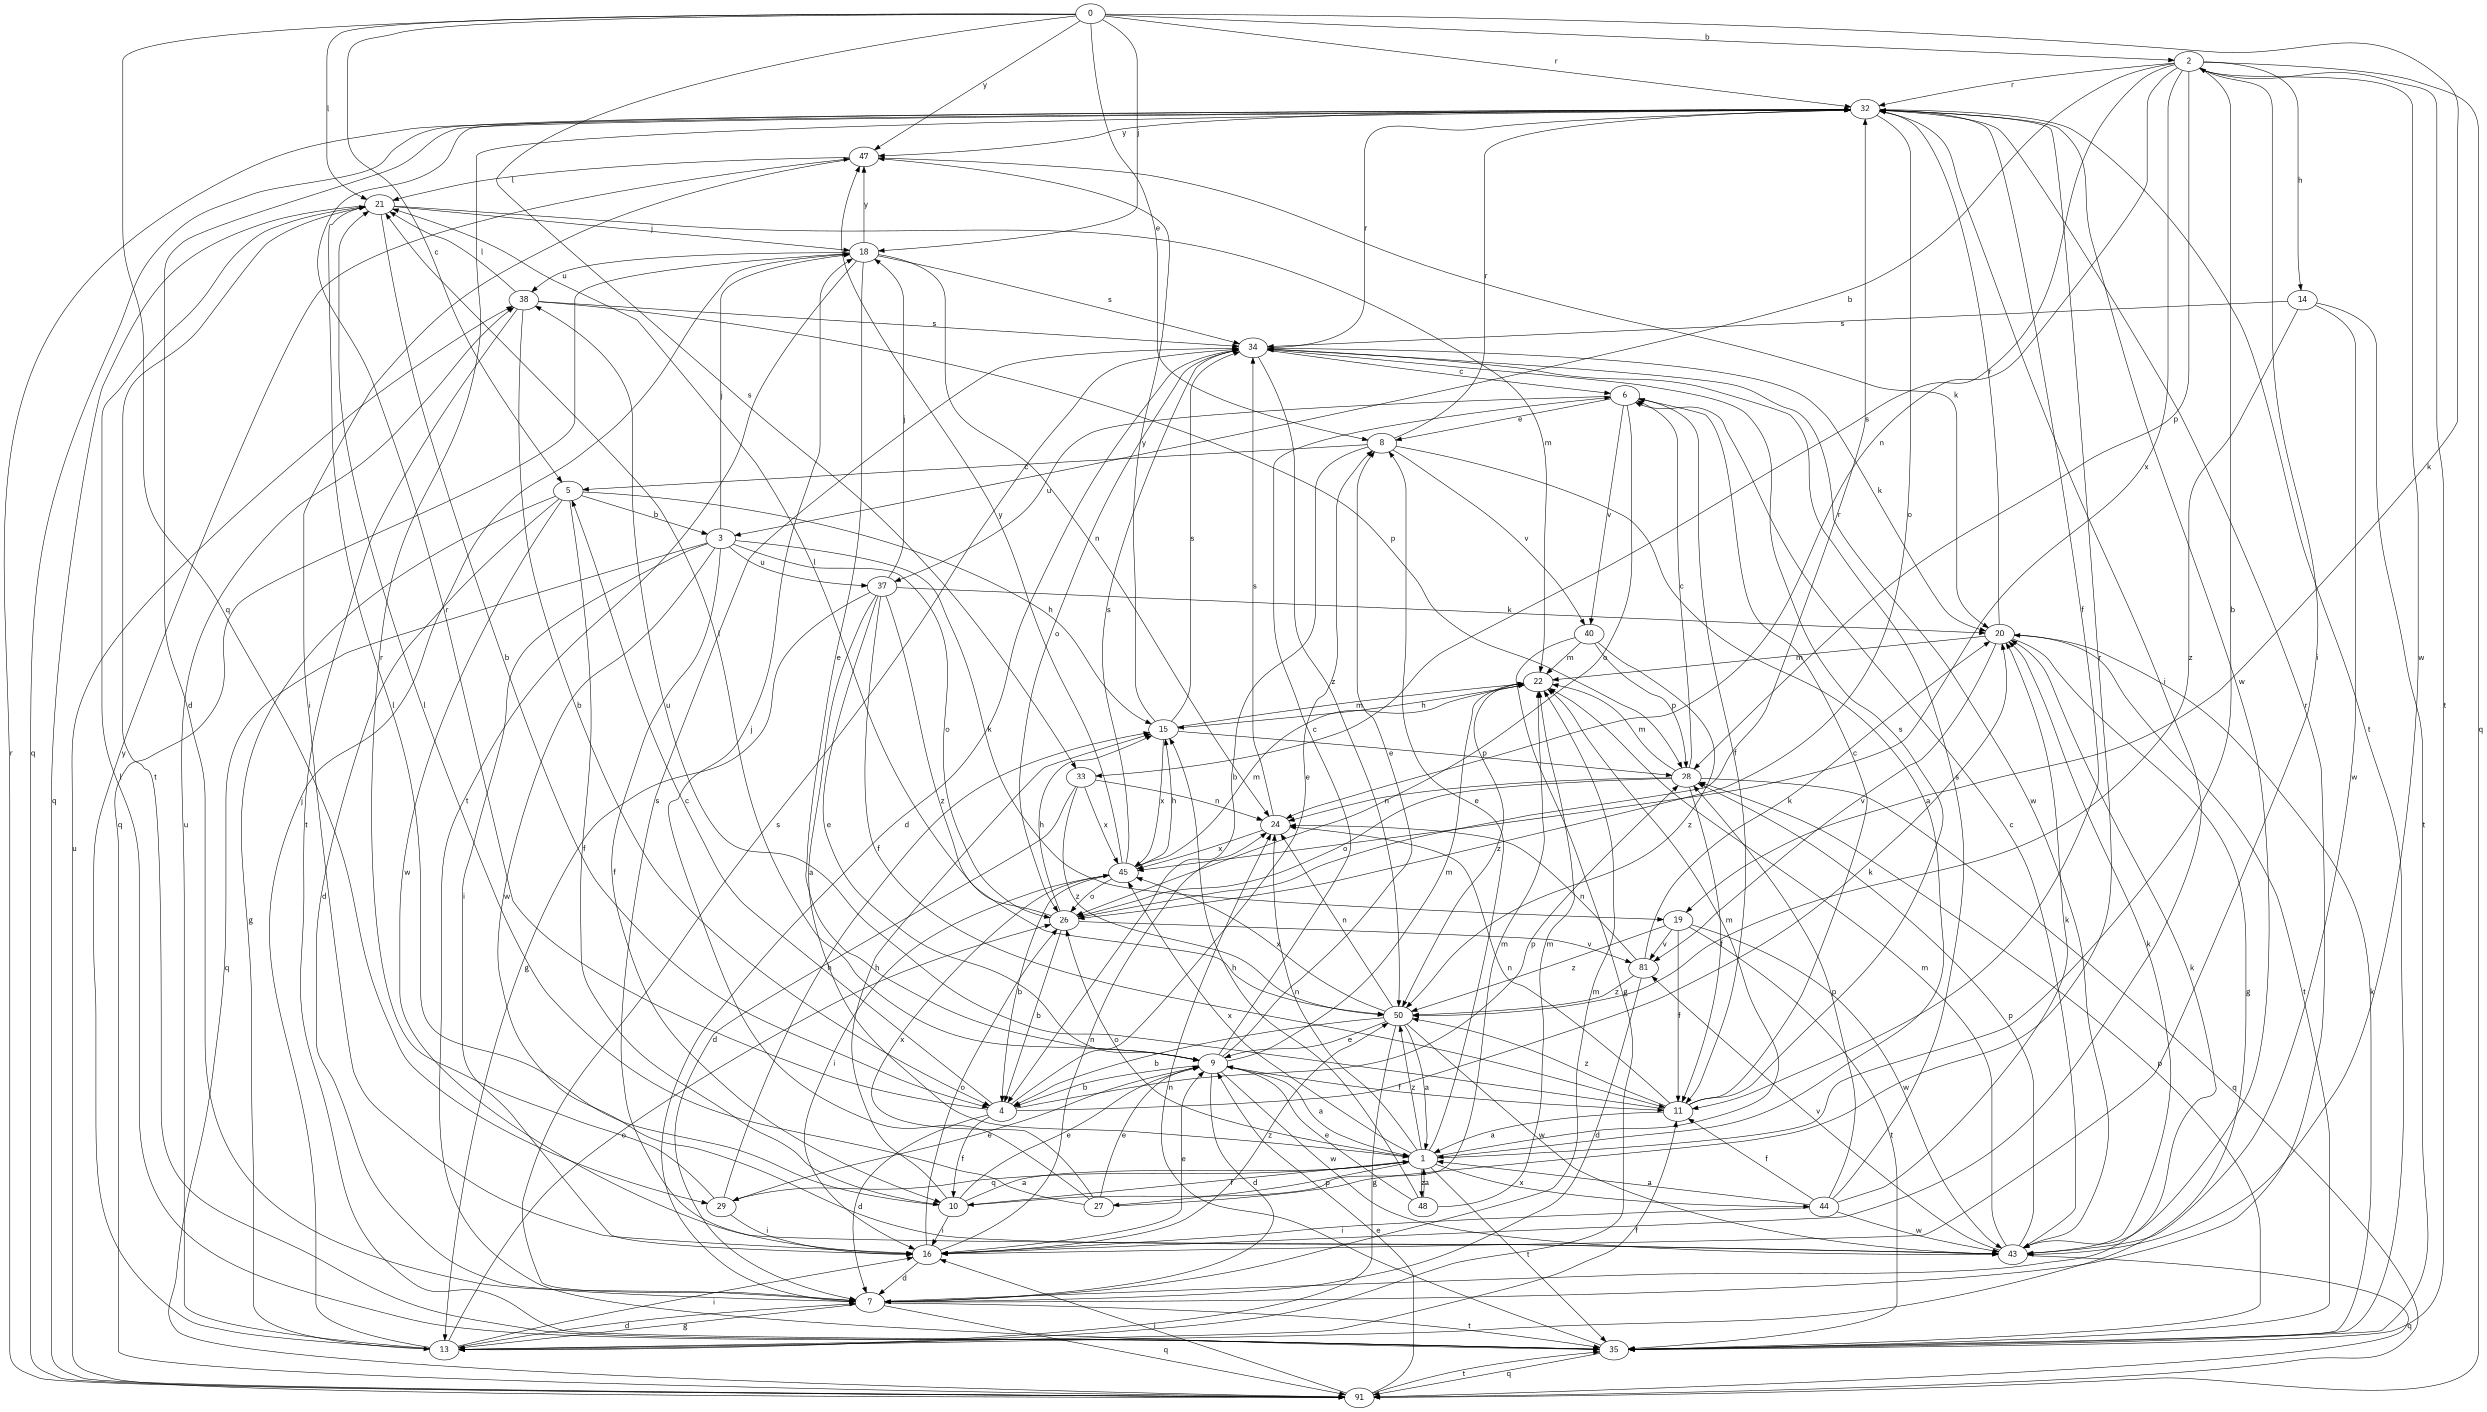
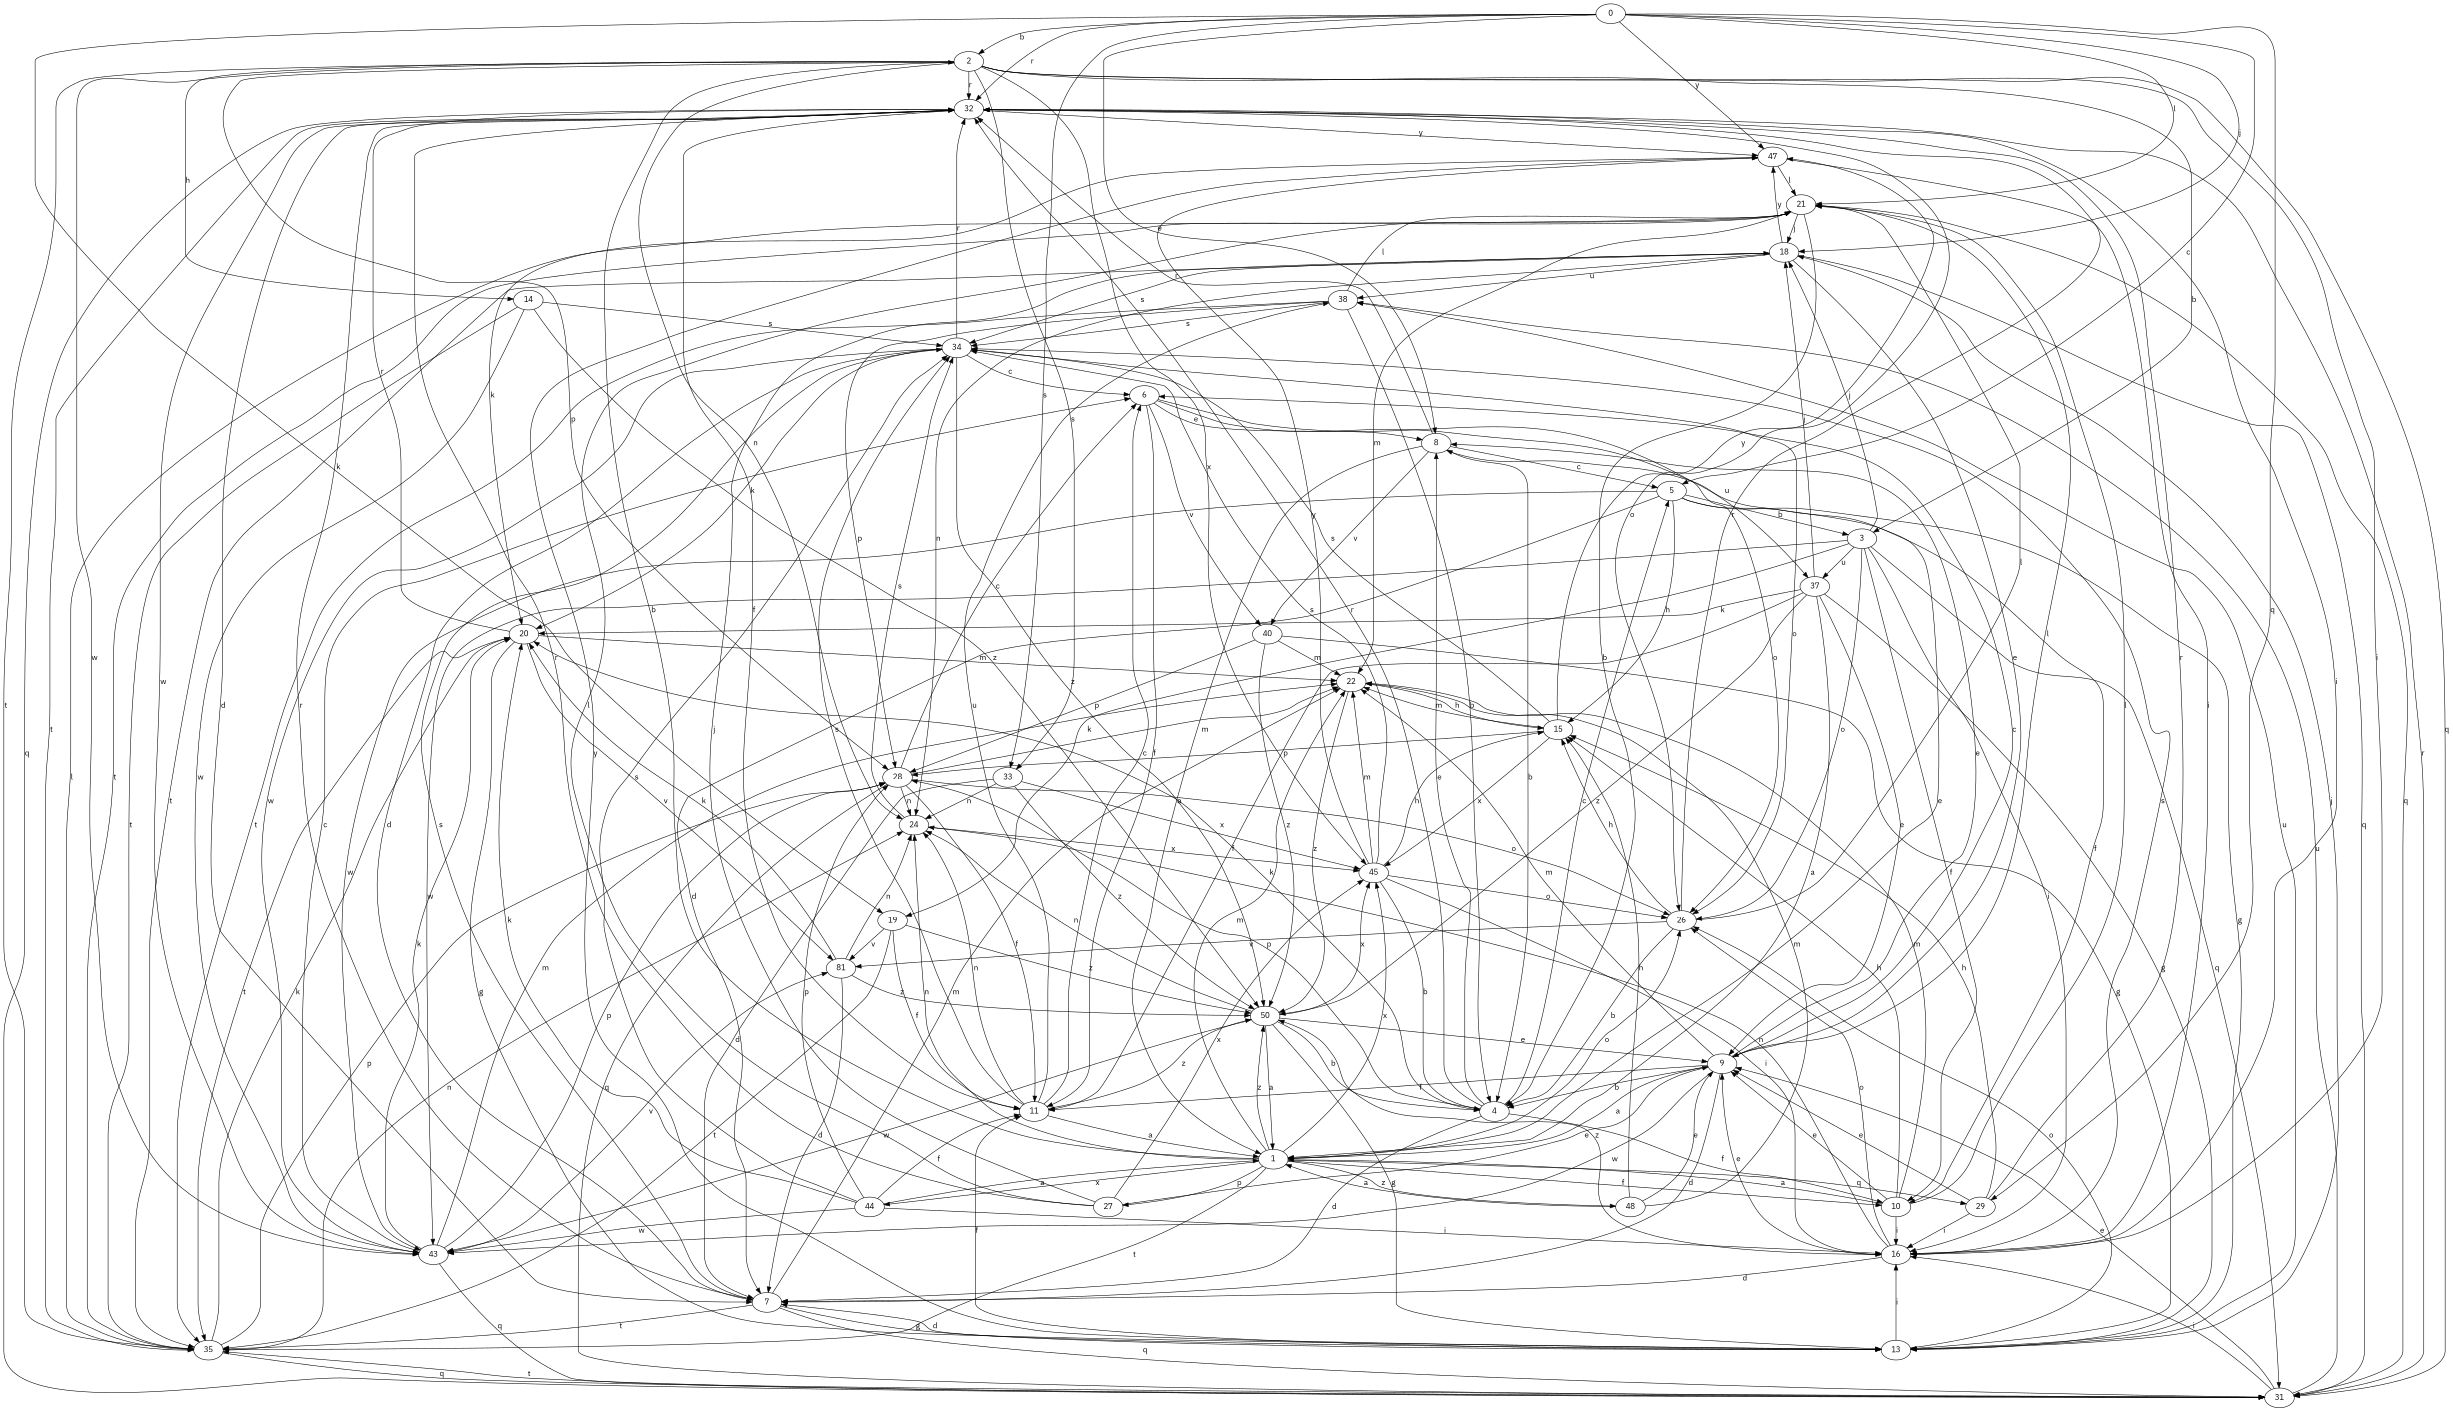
(1880, 1049) -> none
(1847, 1273) -> none
(1359, 1398) -> (2279, 1398)
